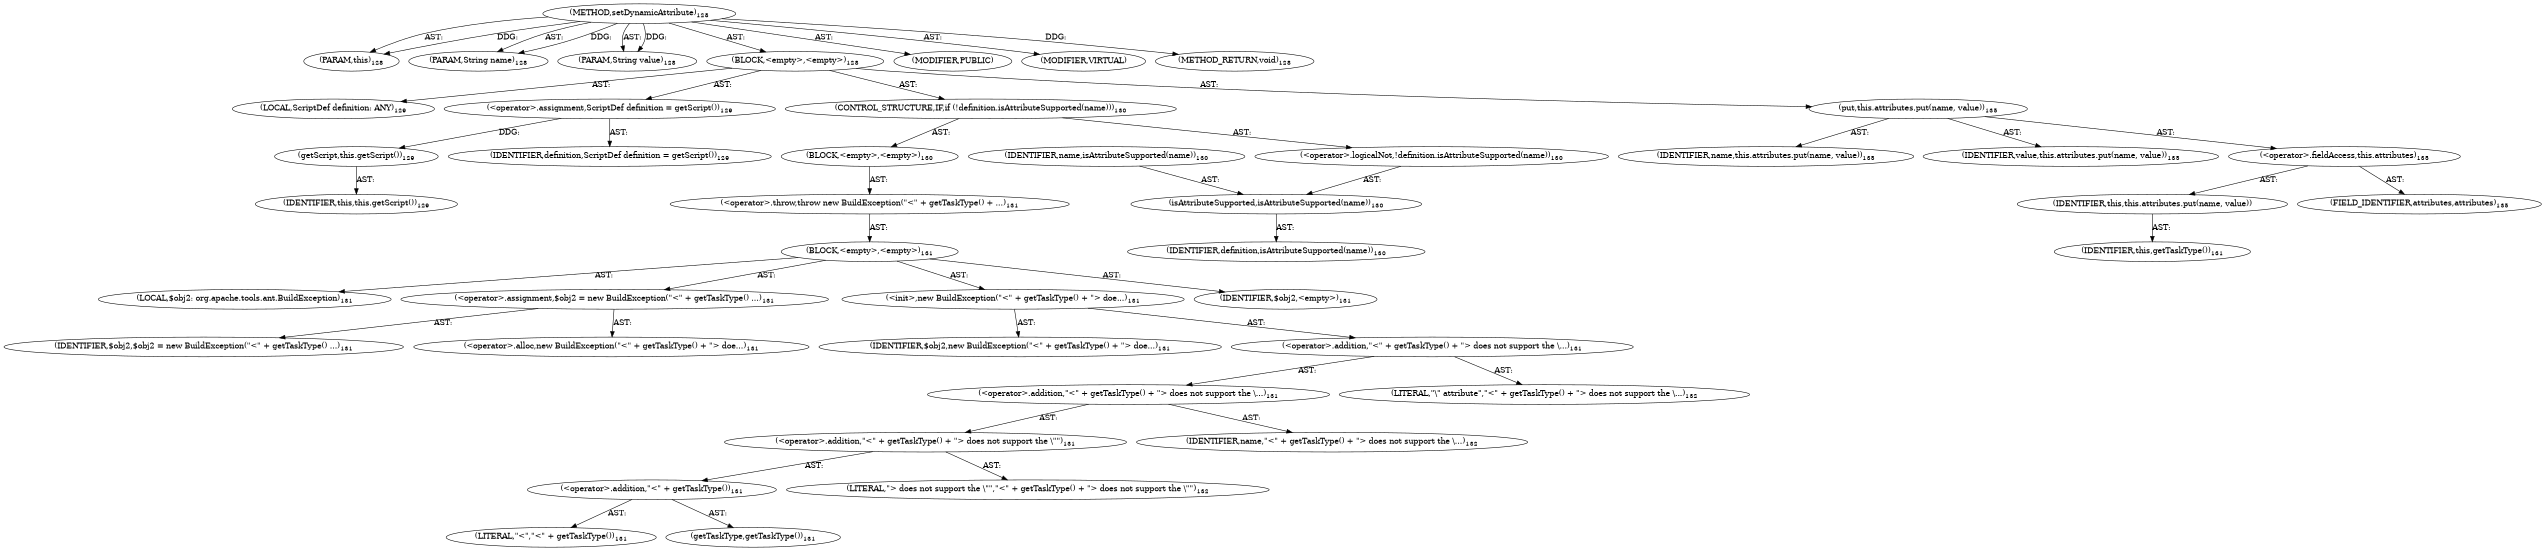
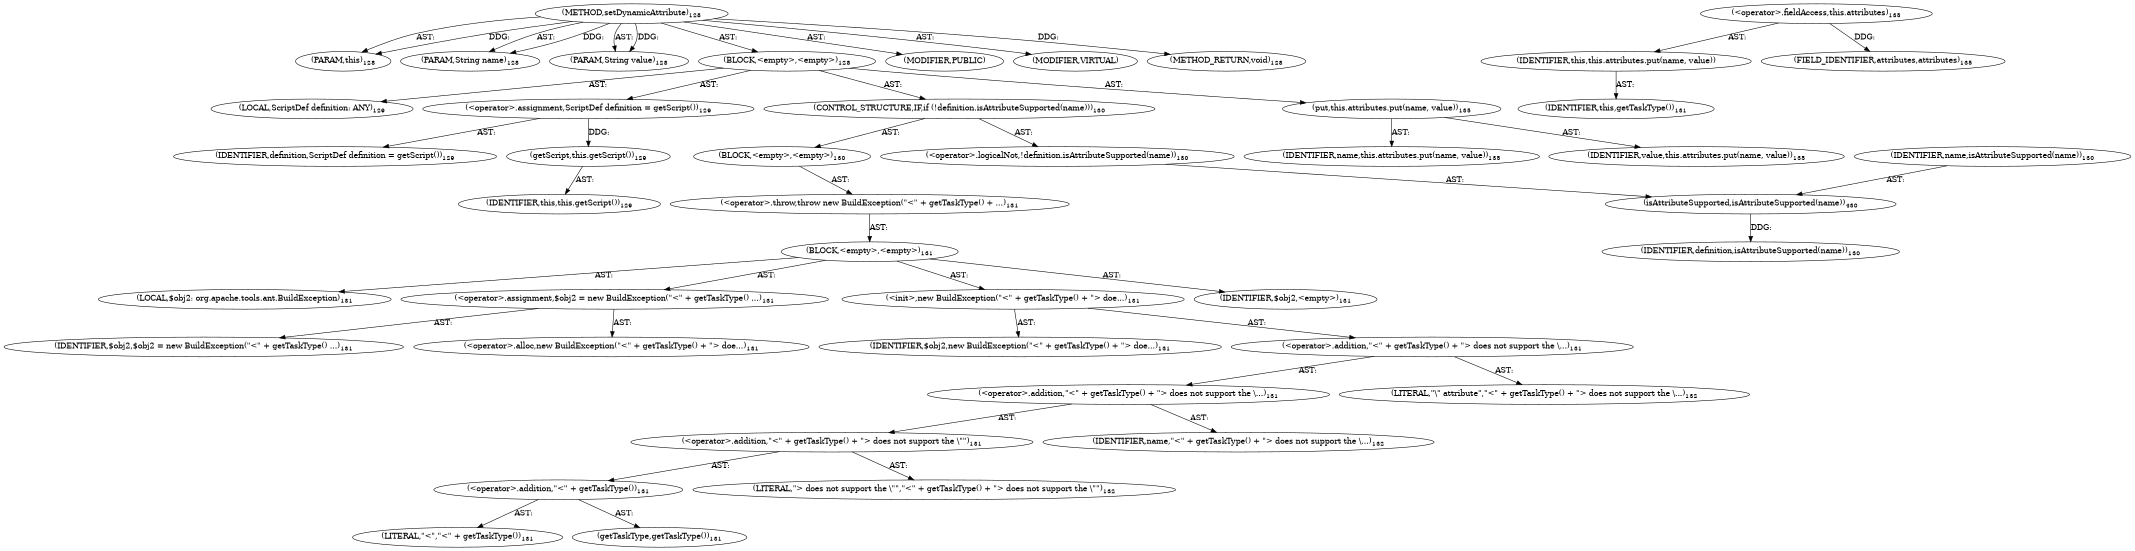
(2128, 132) -> none
(2396, 180) -> (1866, 37)
(1378, 203) -> (1852, 203)
(1287, 228) -> (1762, 228)
